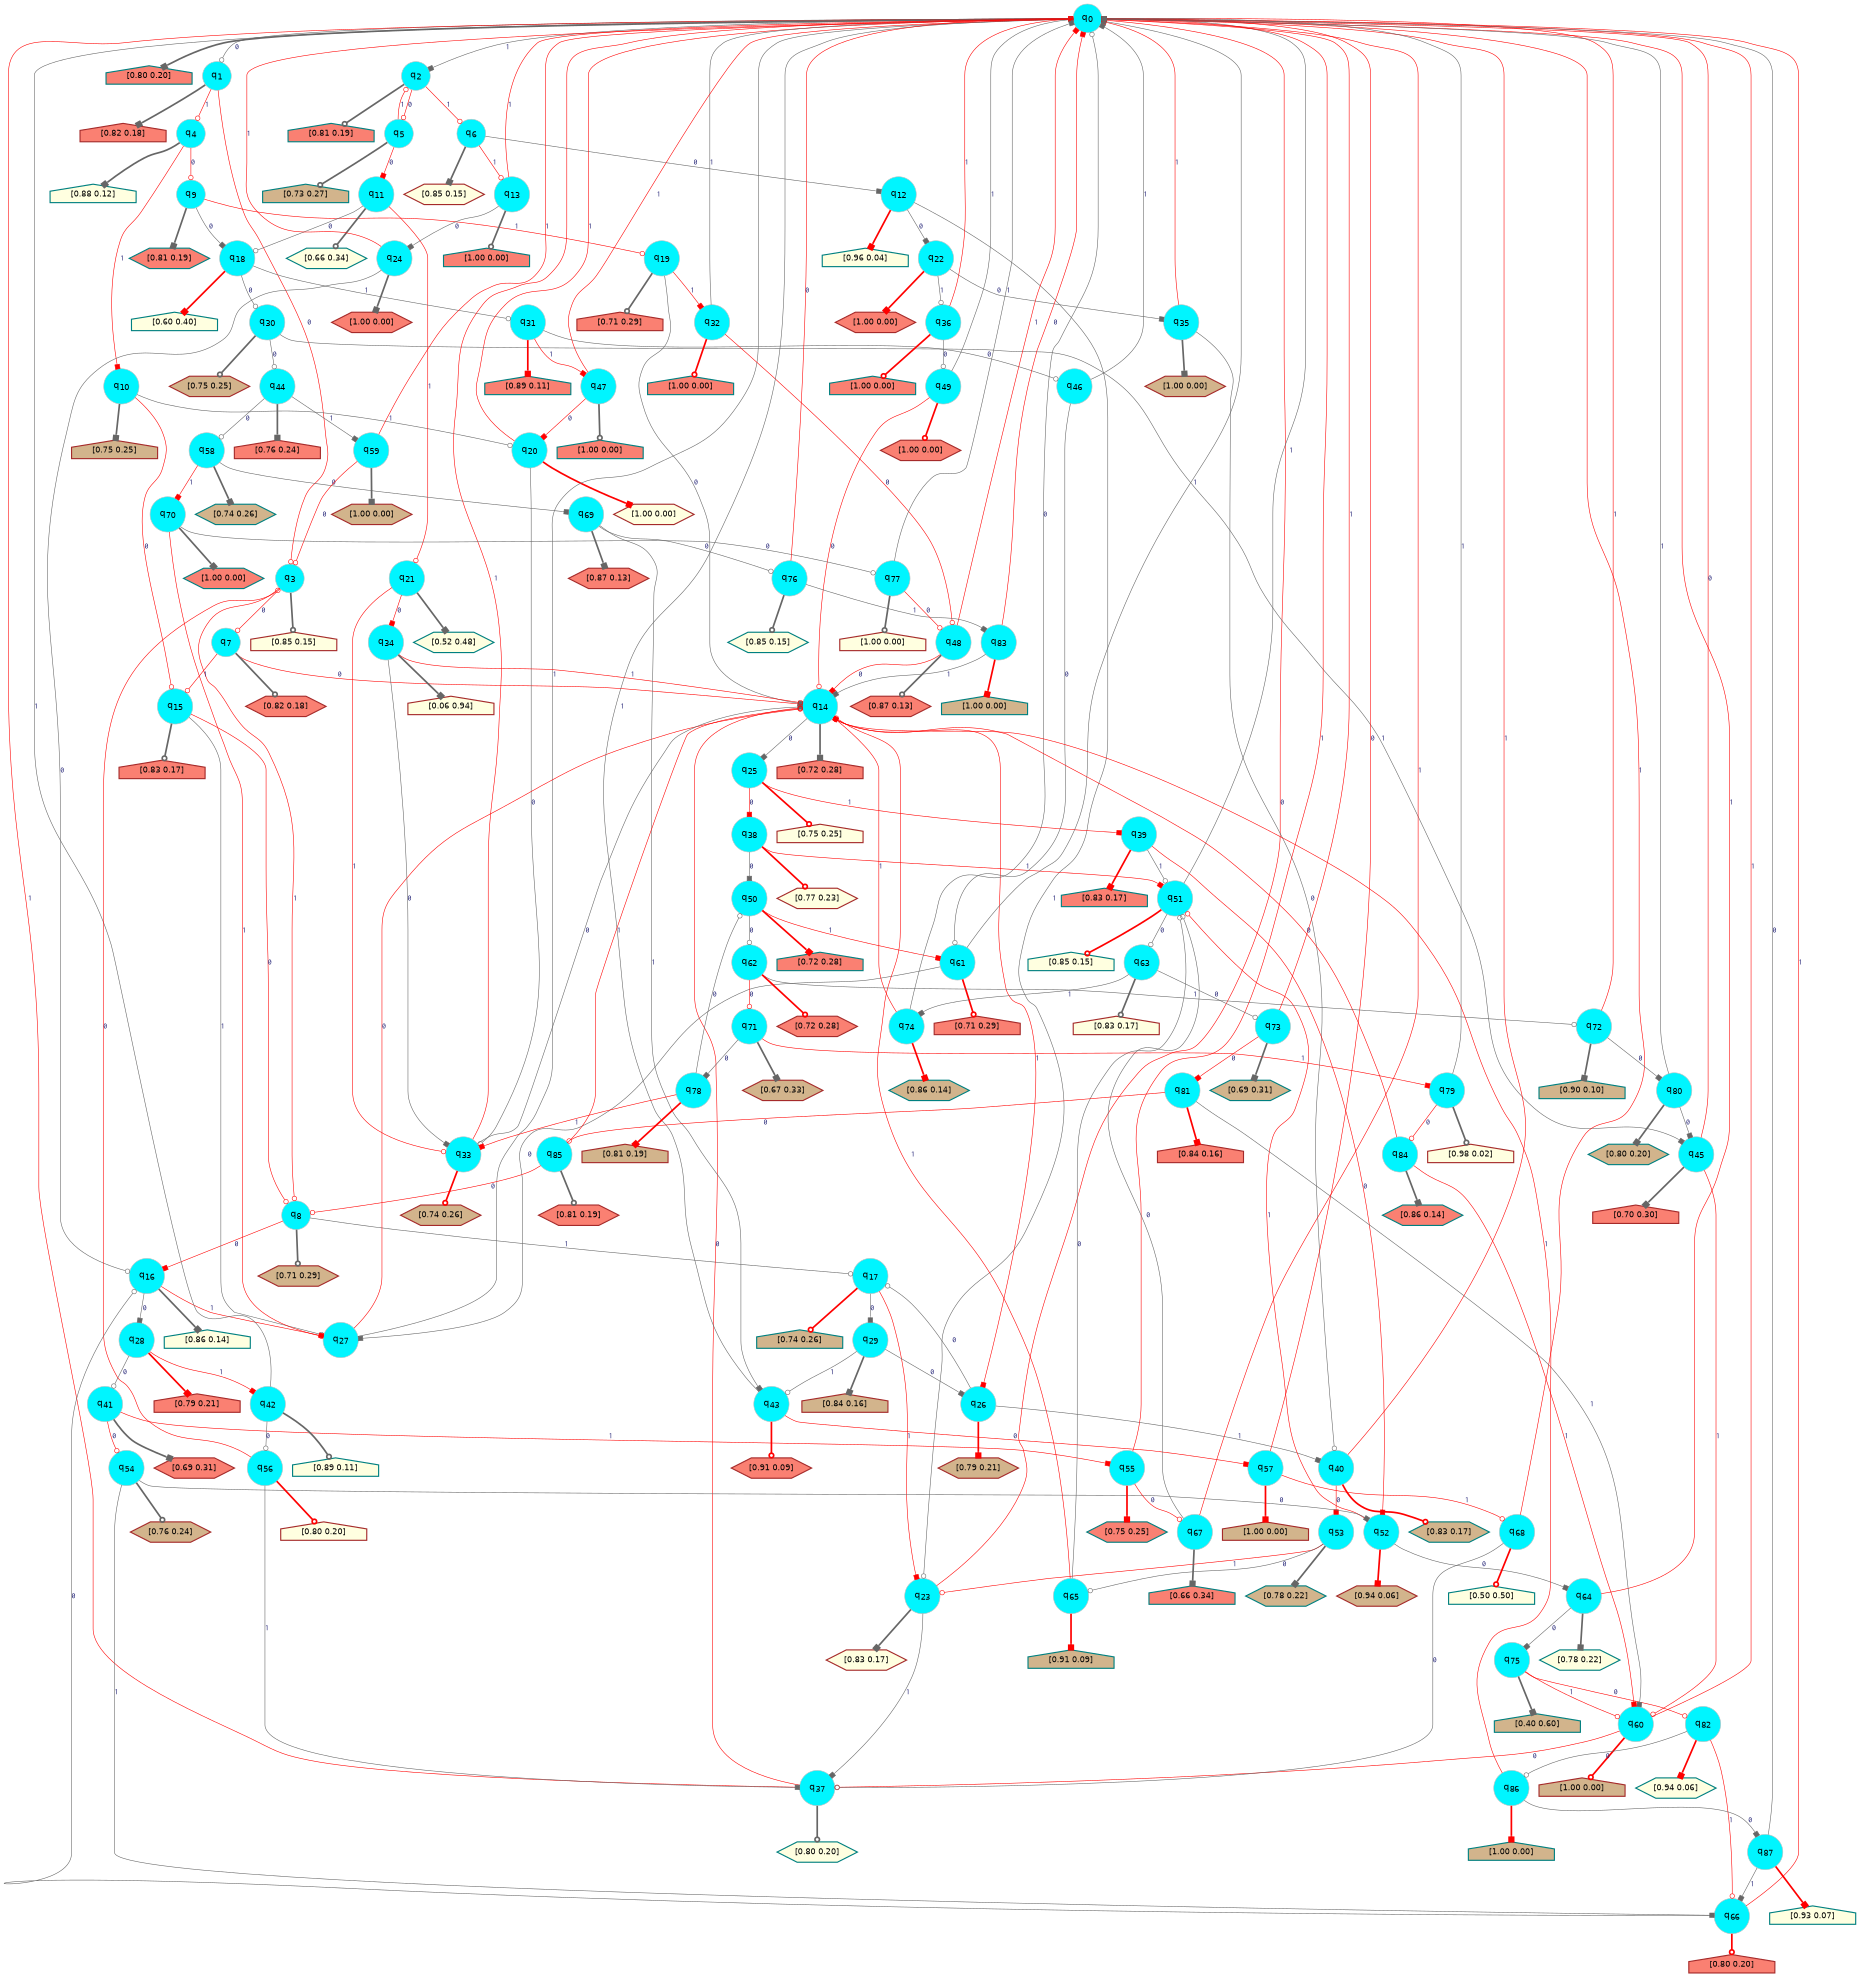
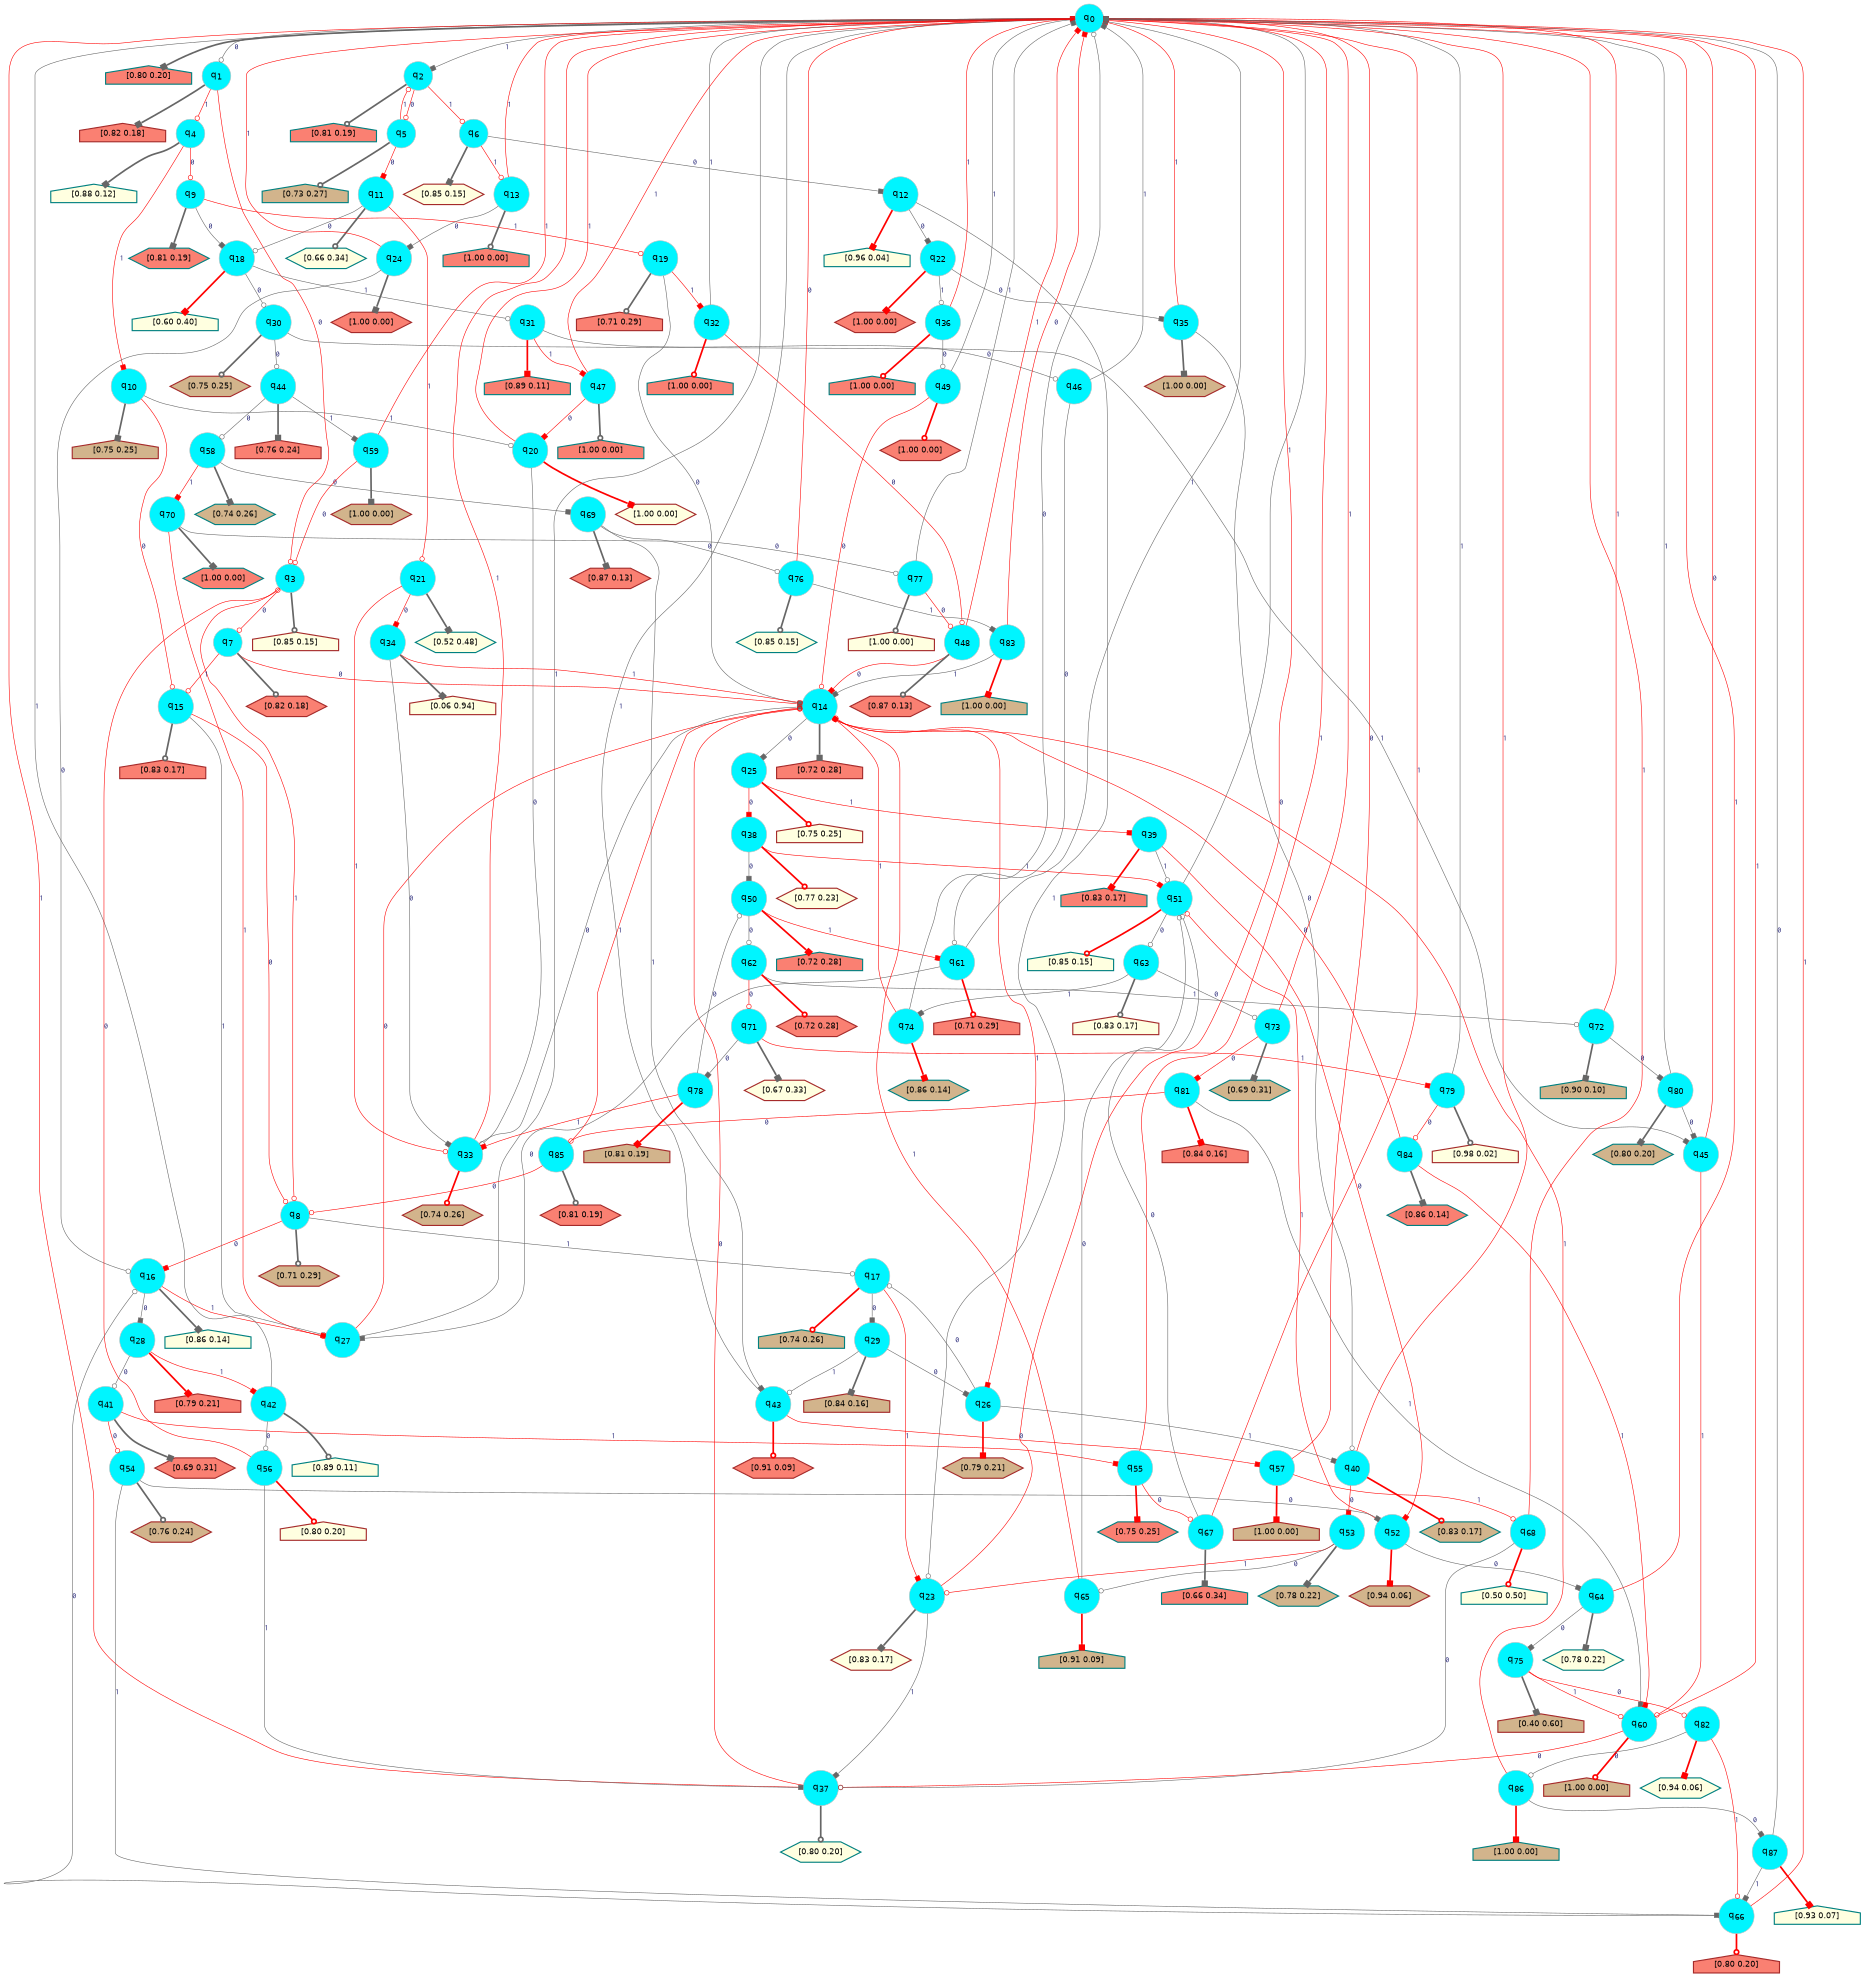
(783, 1090) -> (785, 1090)
(1636, 1215) -> none
(1537, 1724) -> (1541, 1724)
